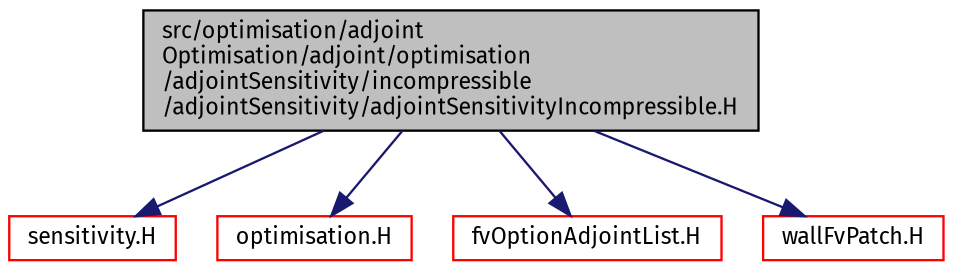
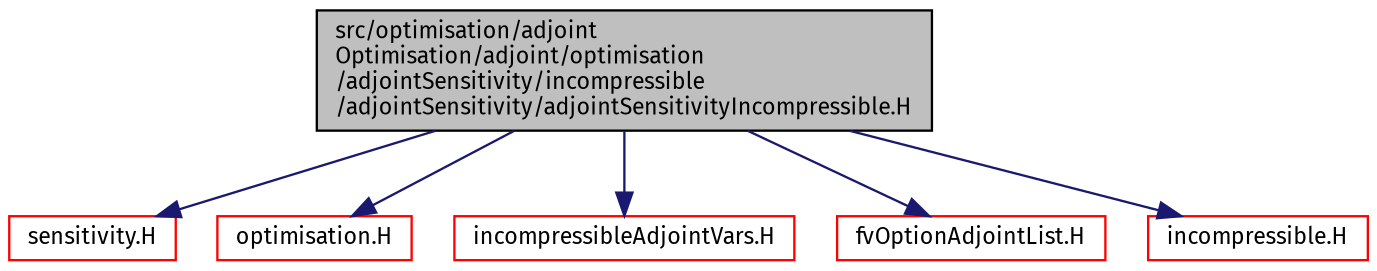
none -> (624, 238)
(853, 238) -> (1258, 238)
